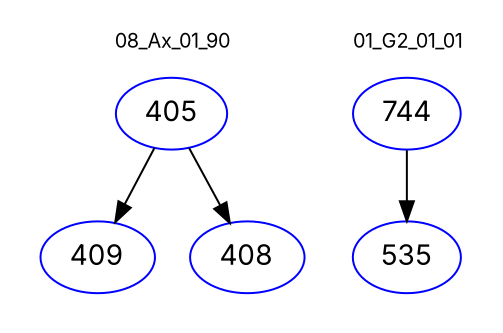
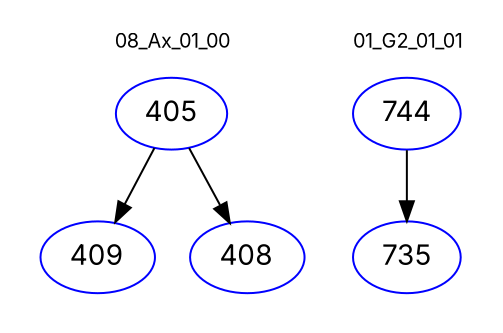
(173, 43) -> (173, 43)
(407, 257) -> (407, 257)
